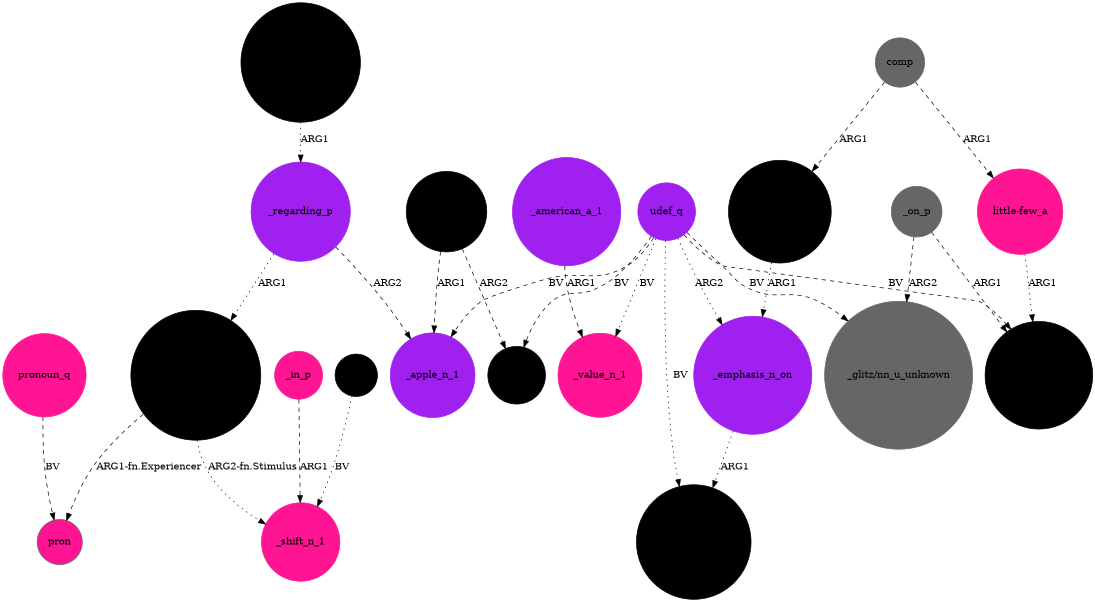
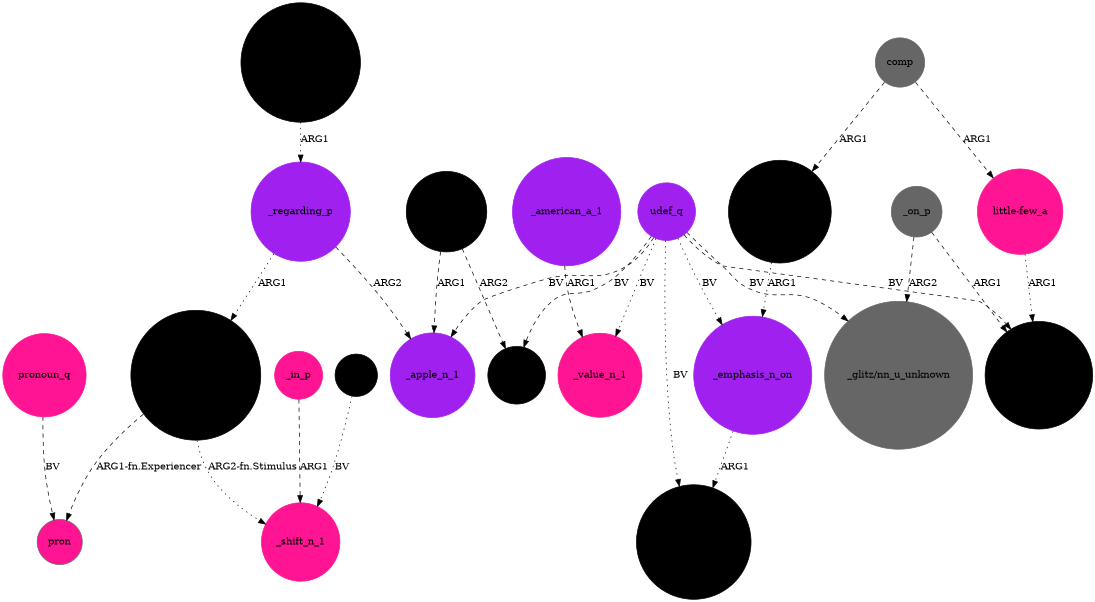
(709, 284) -> (709, 284)
